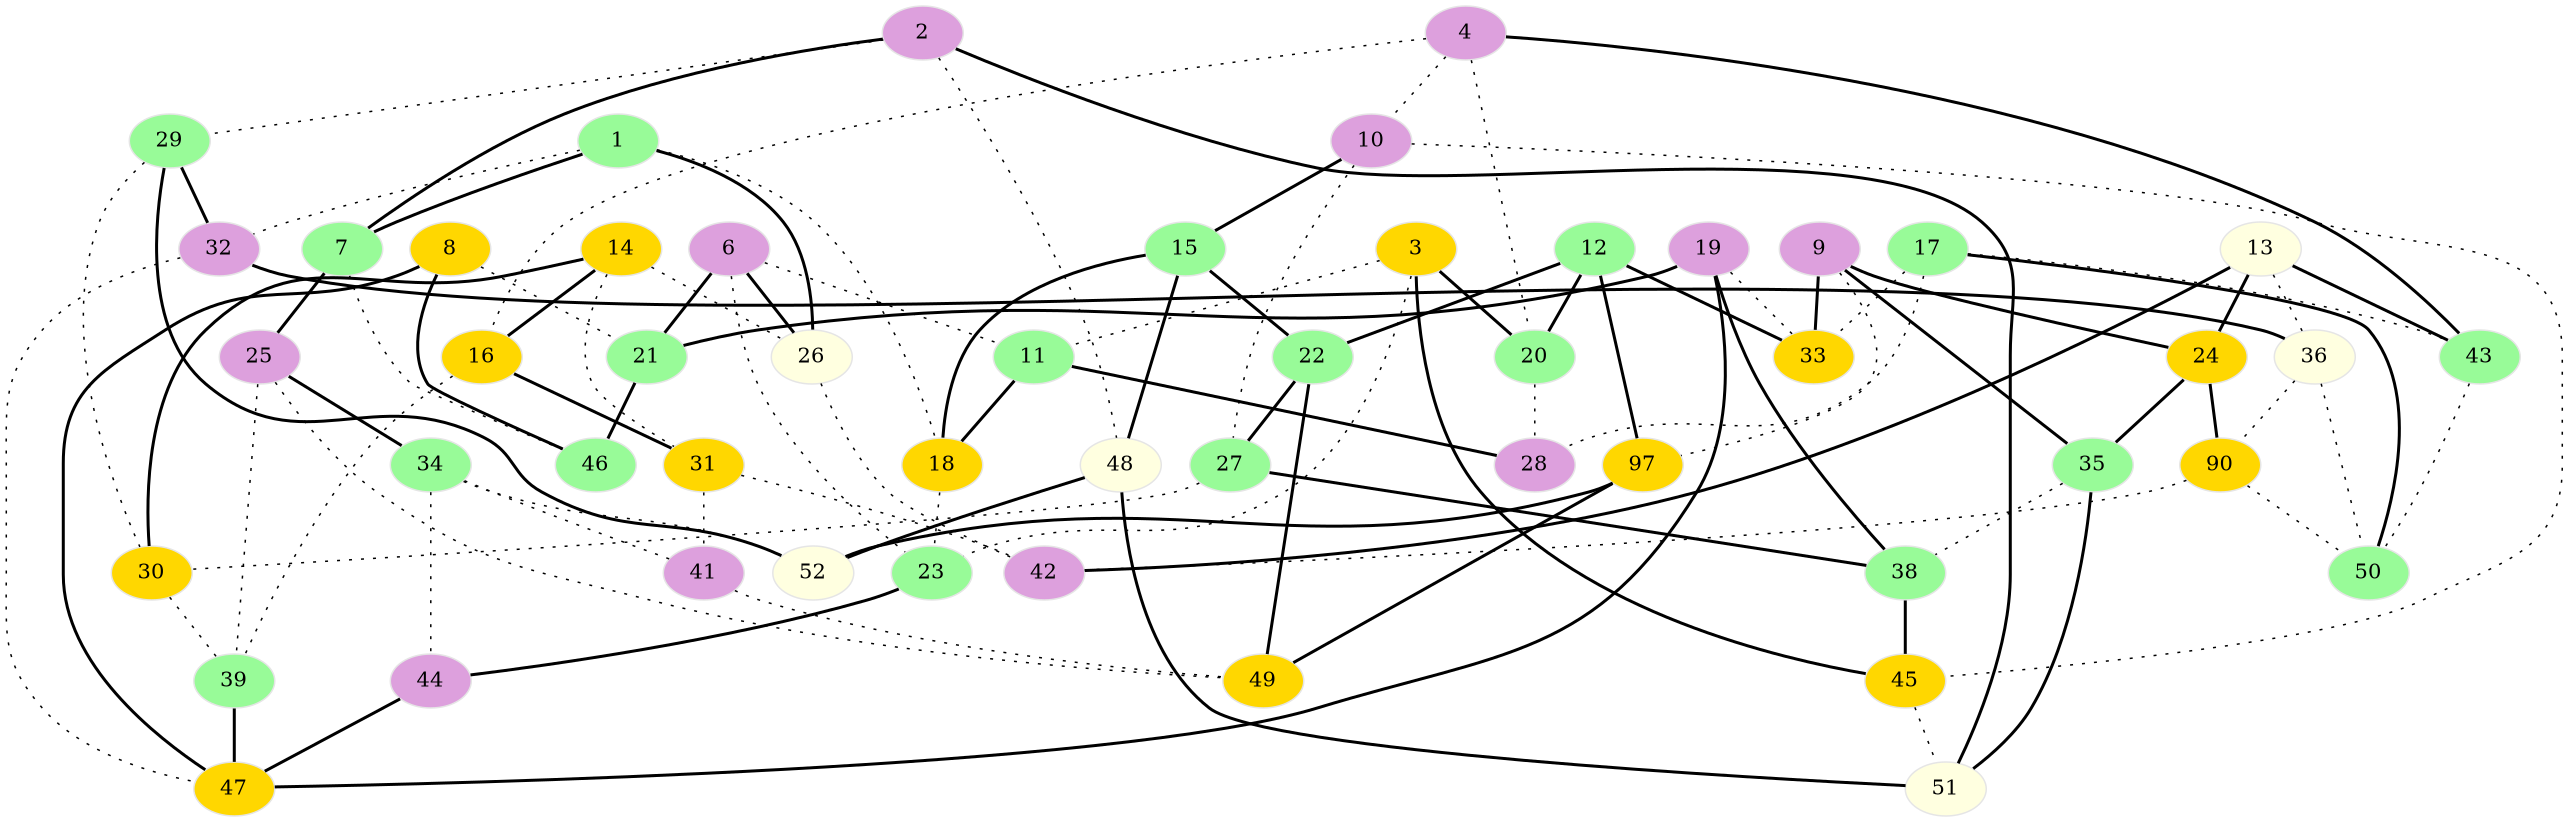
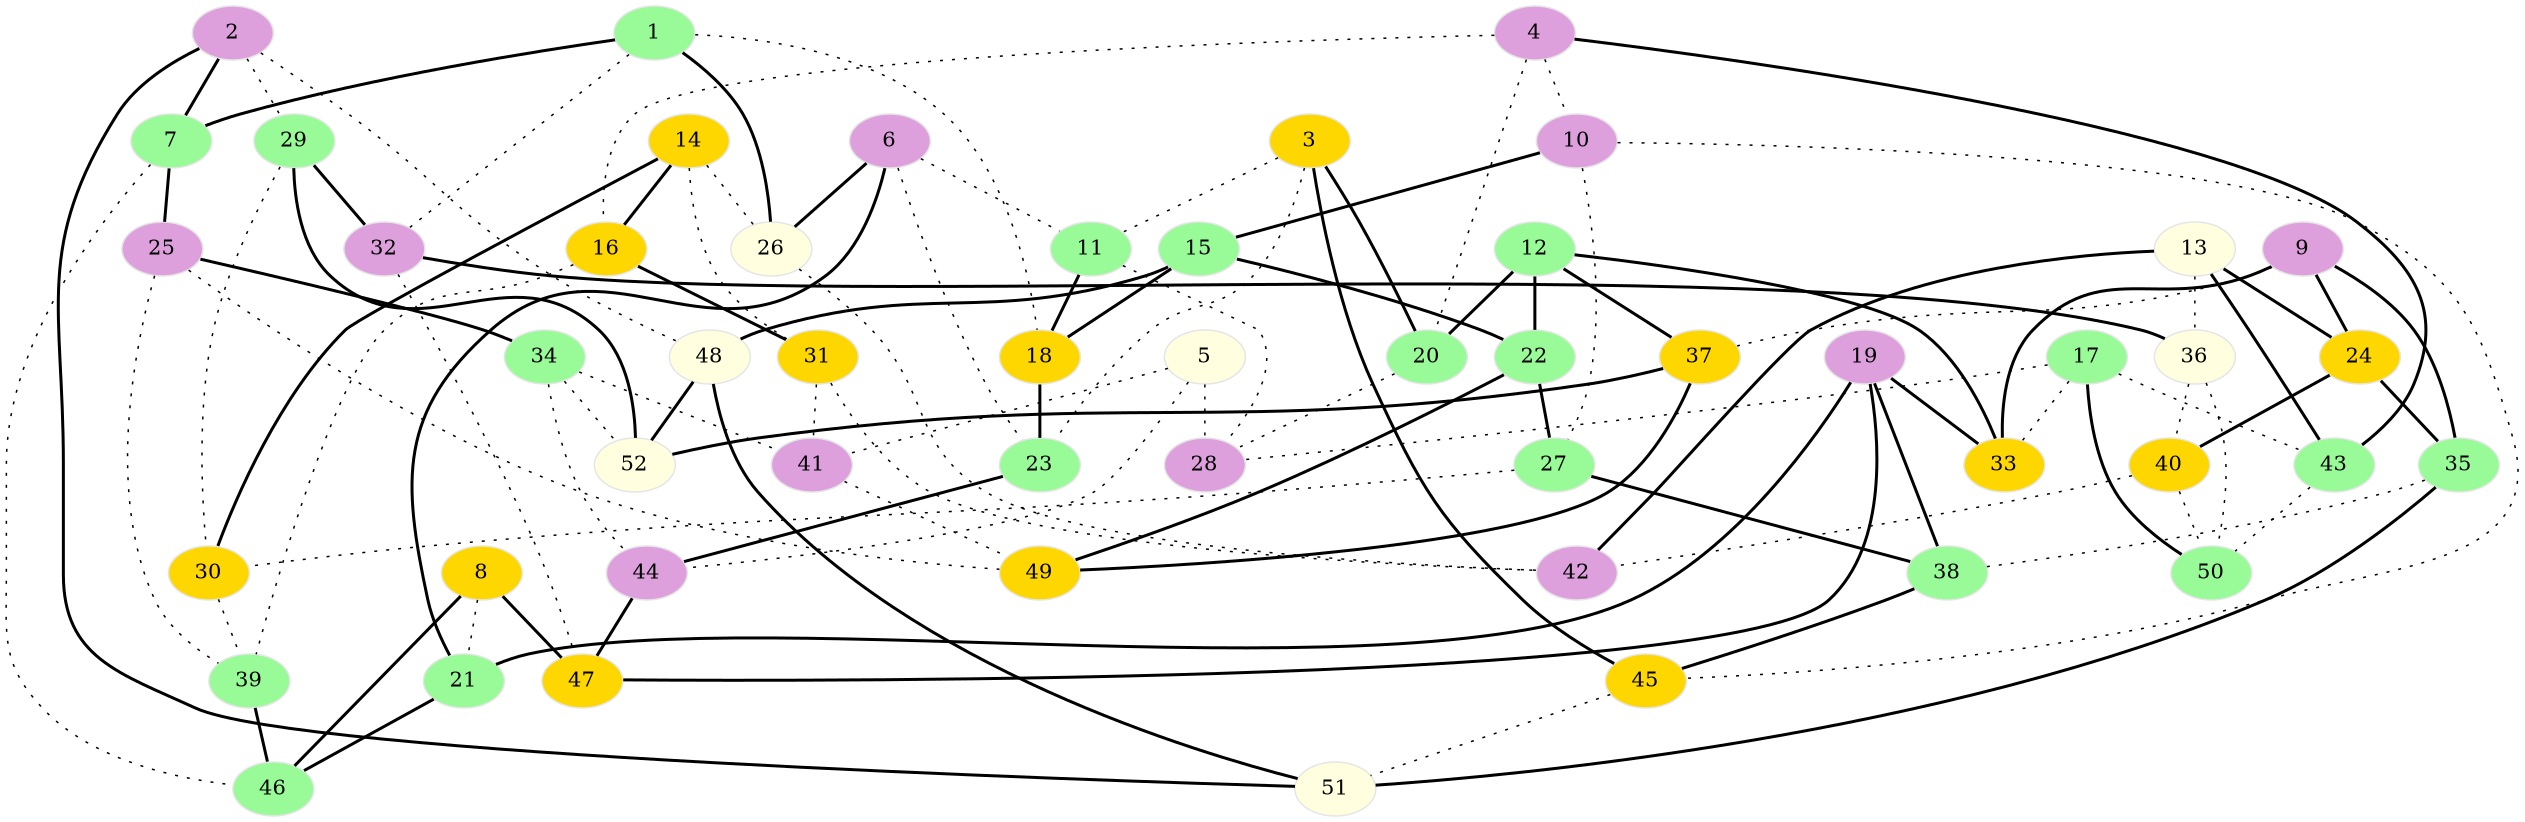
(1761, 303) -> (1935, 411)
none -> (1205, 357)
(1284, 411) -> (1247, 324)
(1643, 465) -> (1700, 357)
(2220, 465) -> (2169, 465)
(938, 510) -> (1040, 424)
(234, 735) -> (261, 735)
